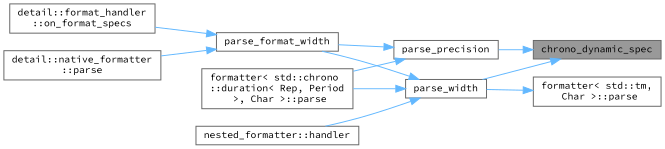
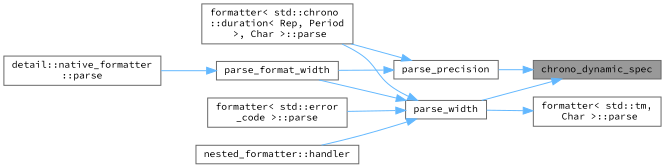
(82, 19) -> none
none -> (277, 113)
